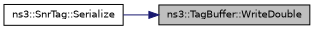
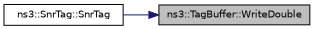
(64, 15) -> (64, 15)
